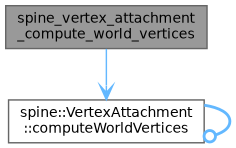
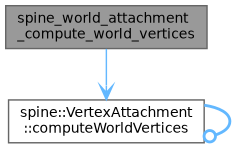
(106, 27) -> (106, 27)
